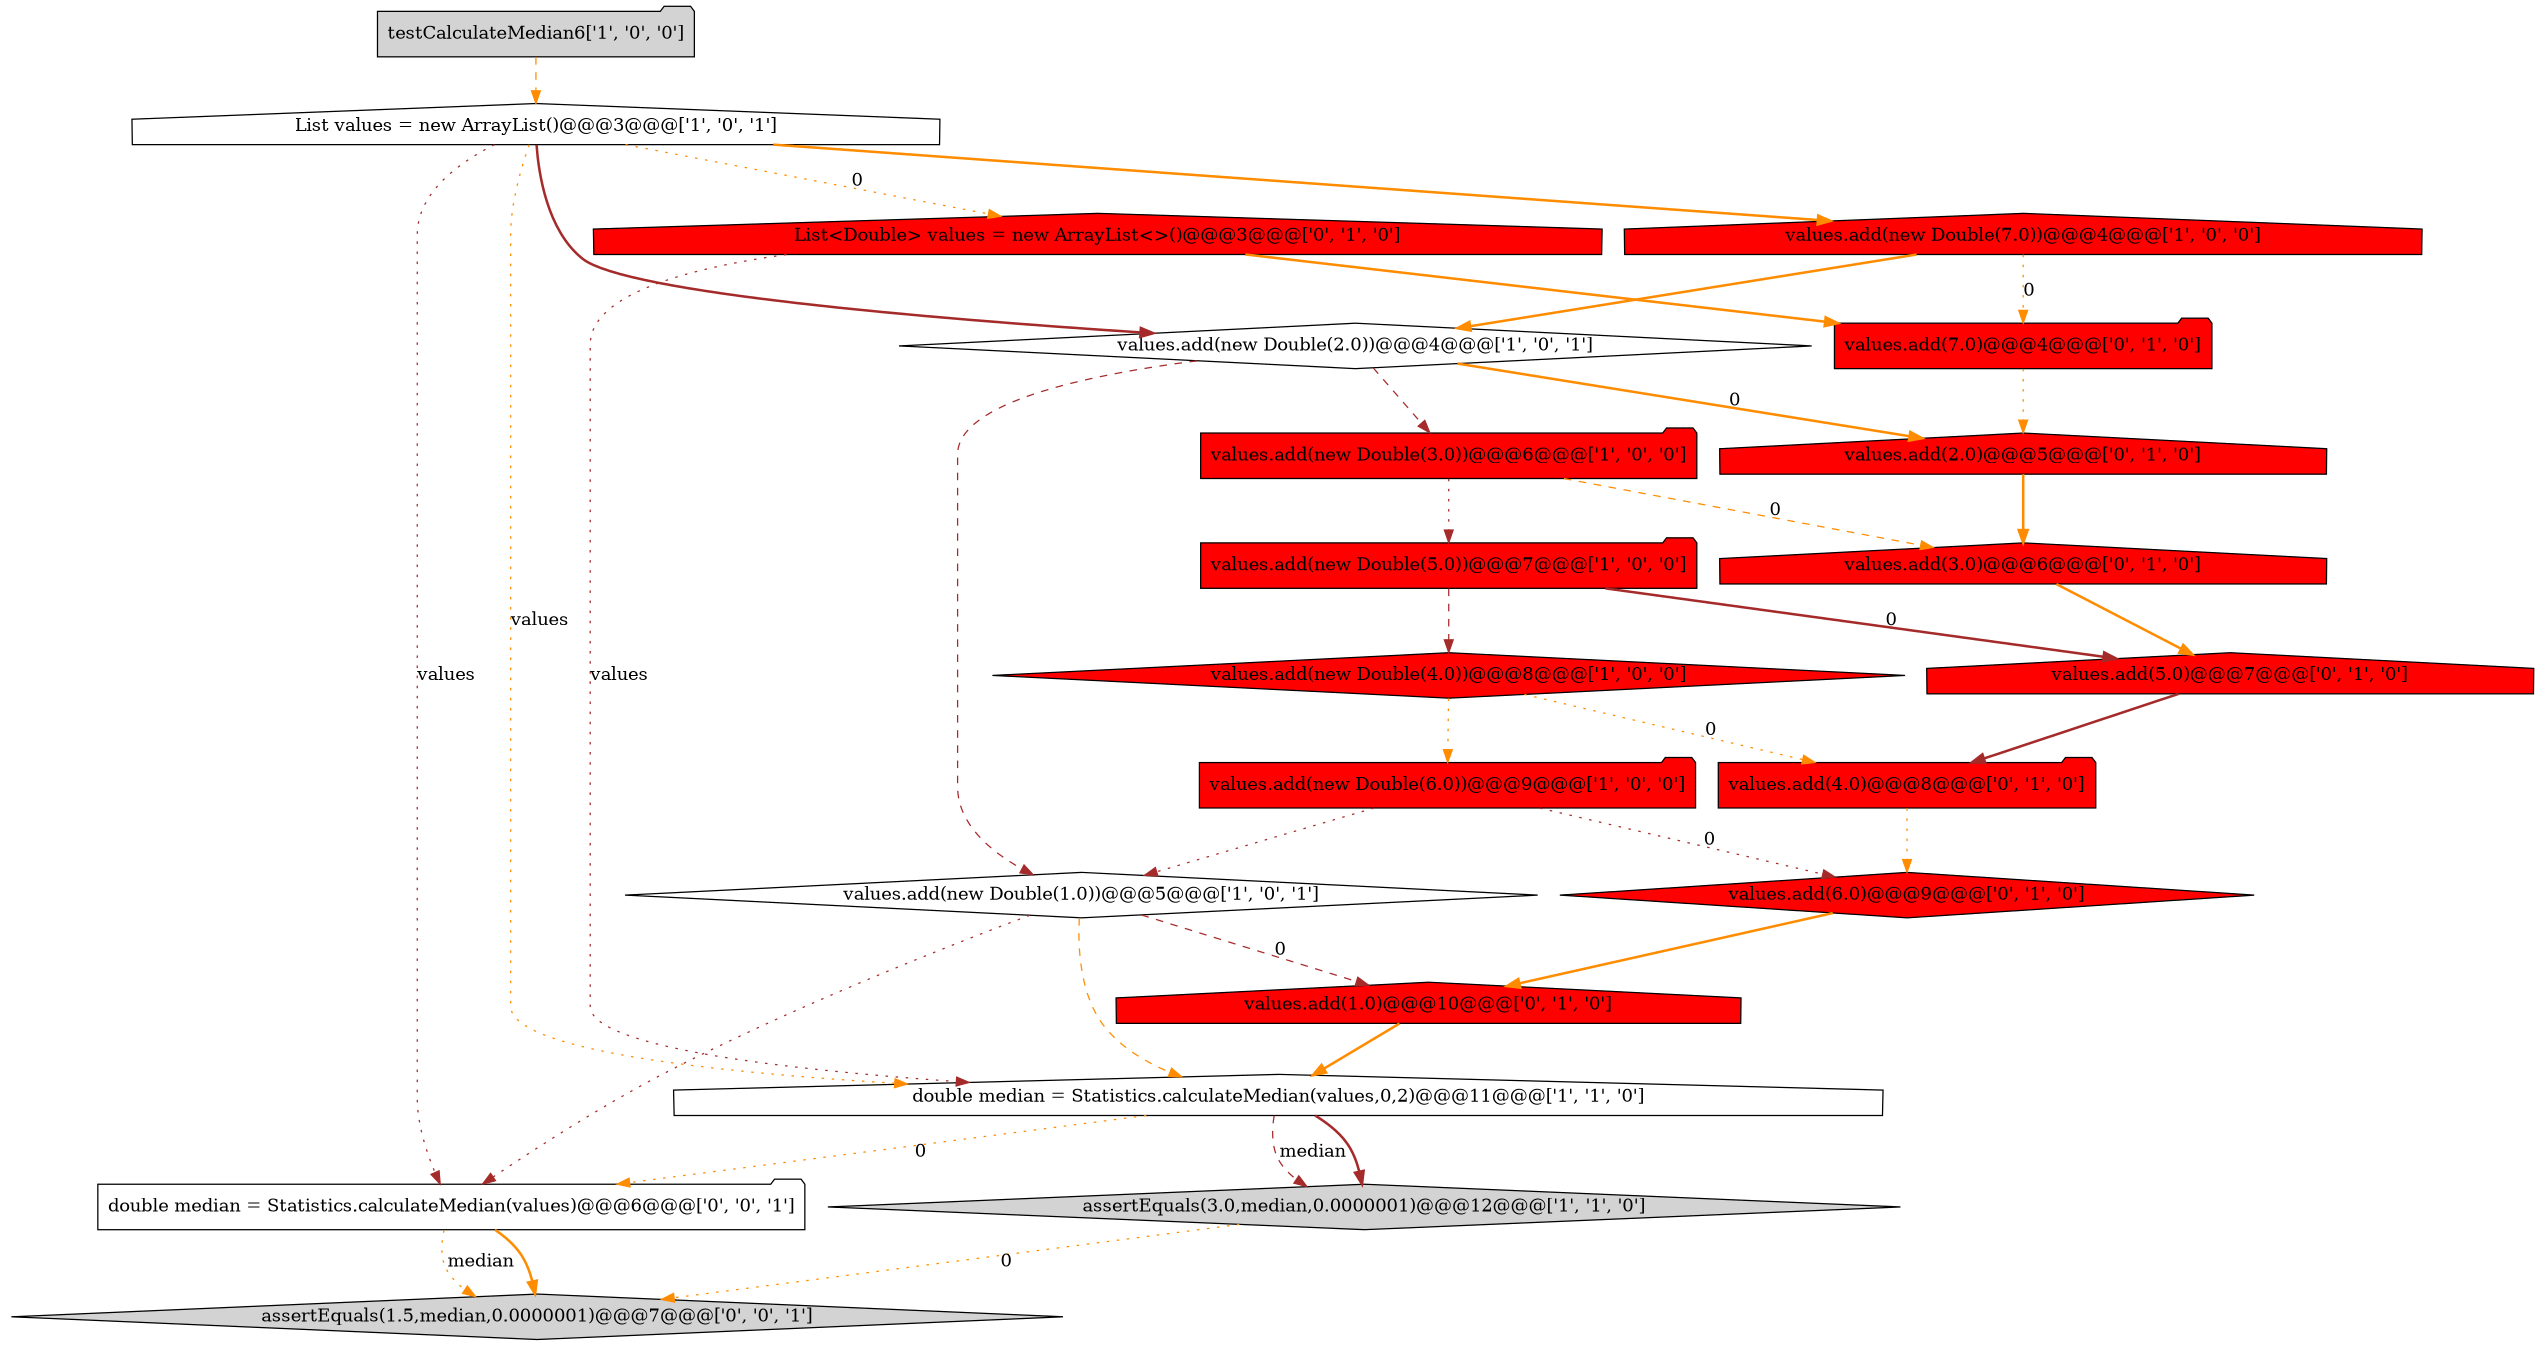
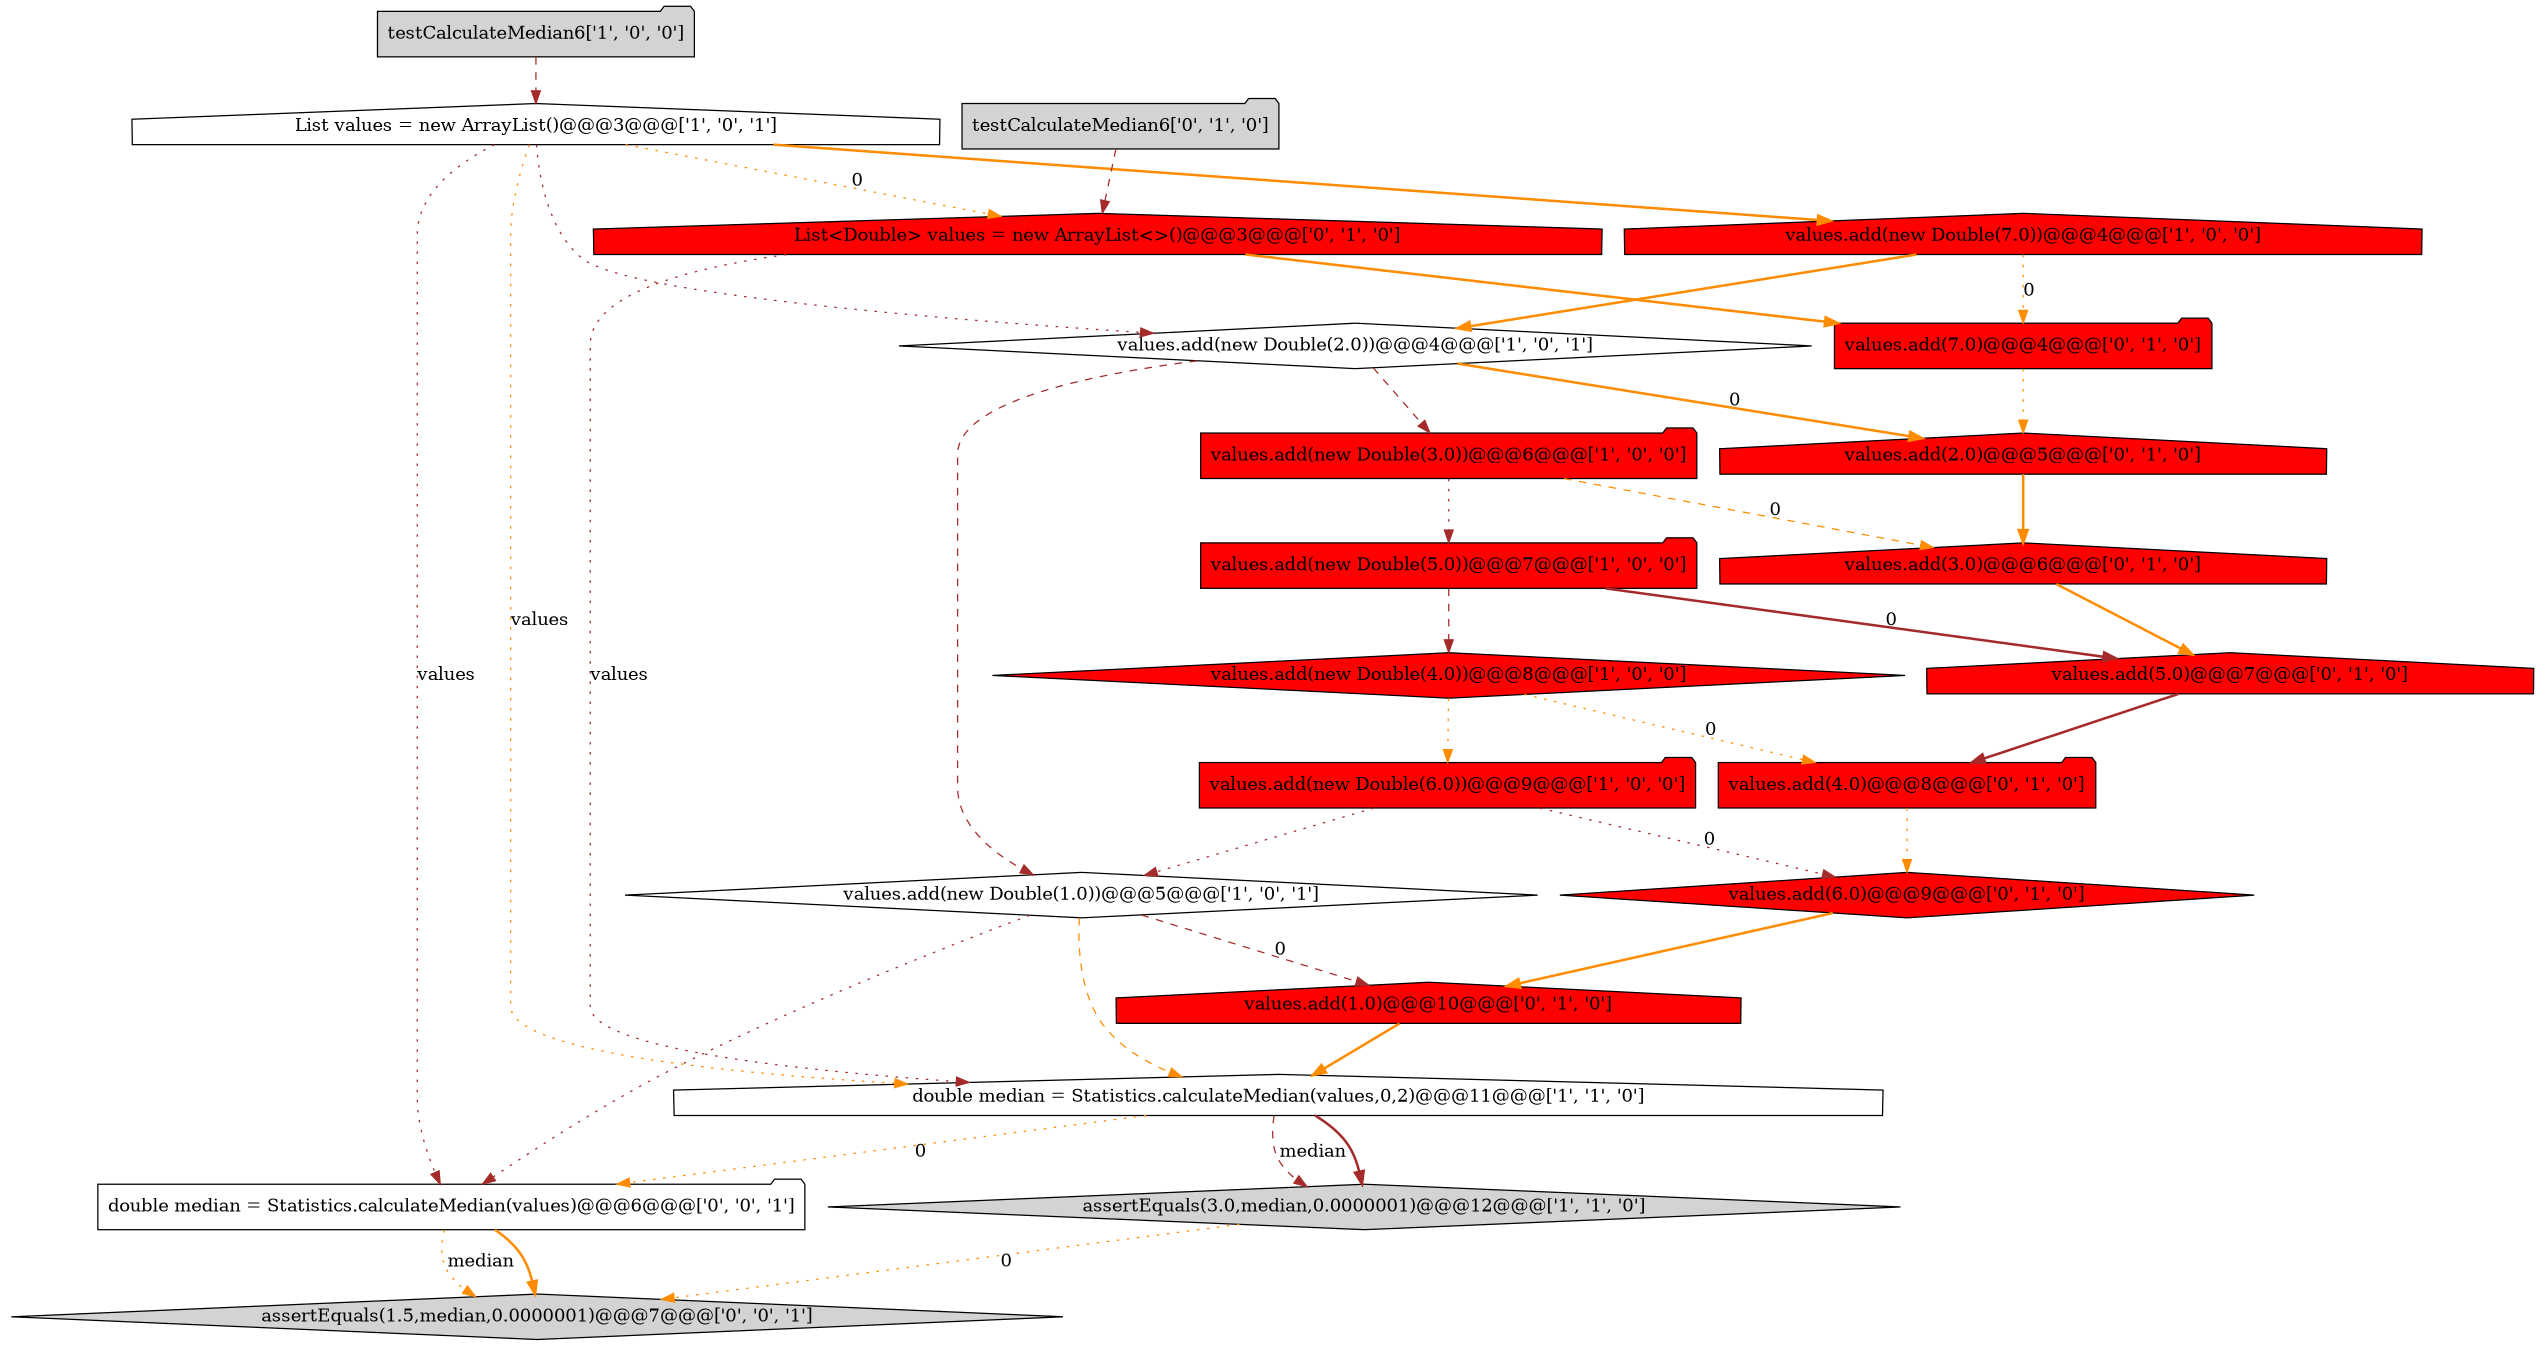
(536, 74) -> (536, 74)
none -> (1120, 126)
(796, 303) -> (796, 303)
